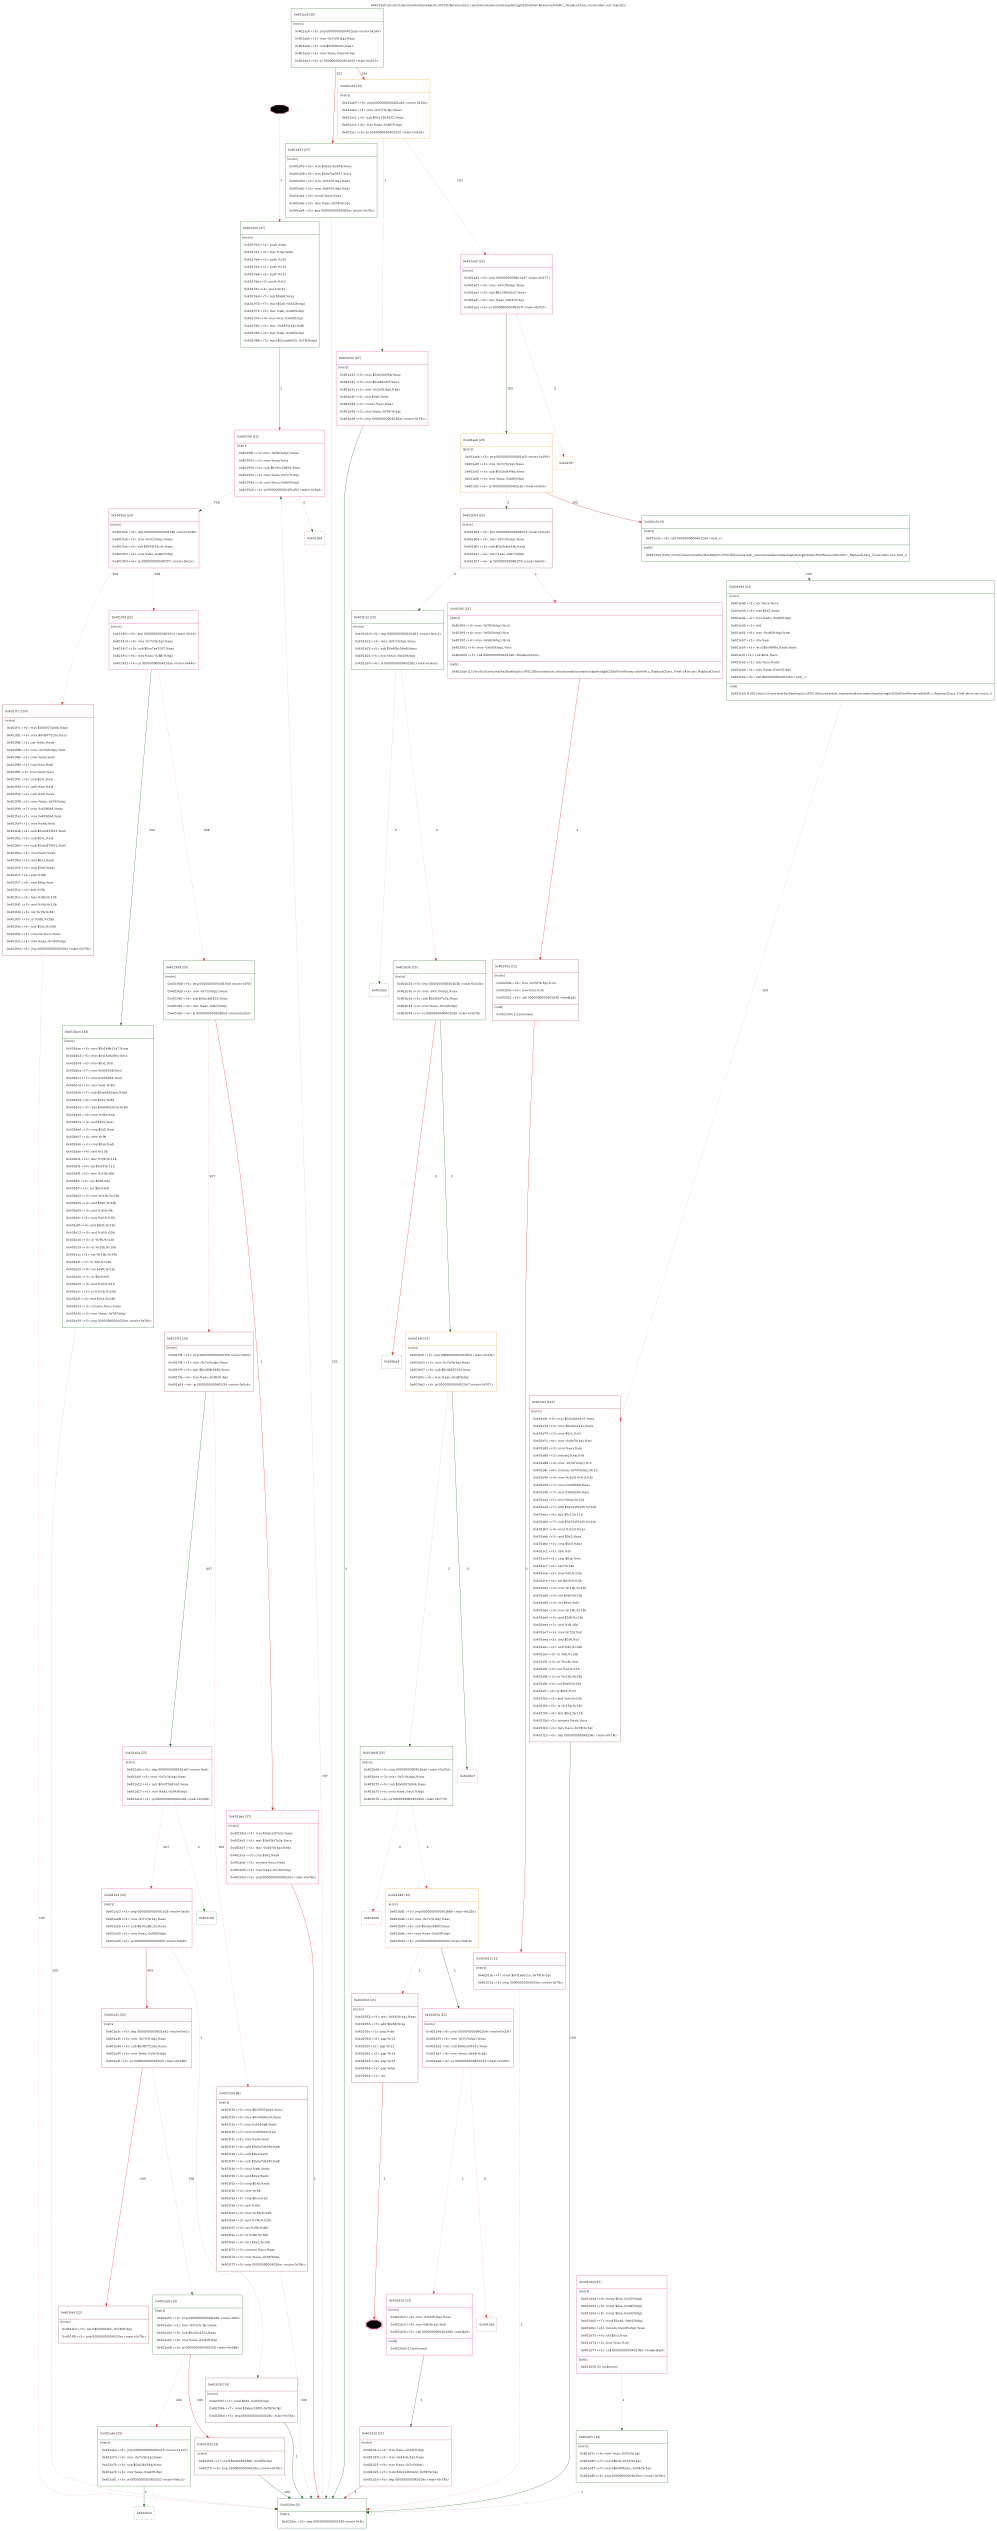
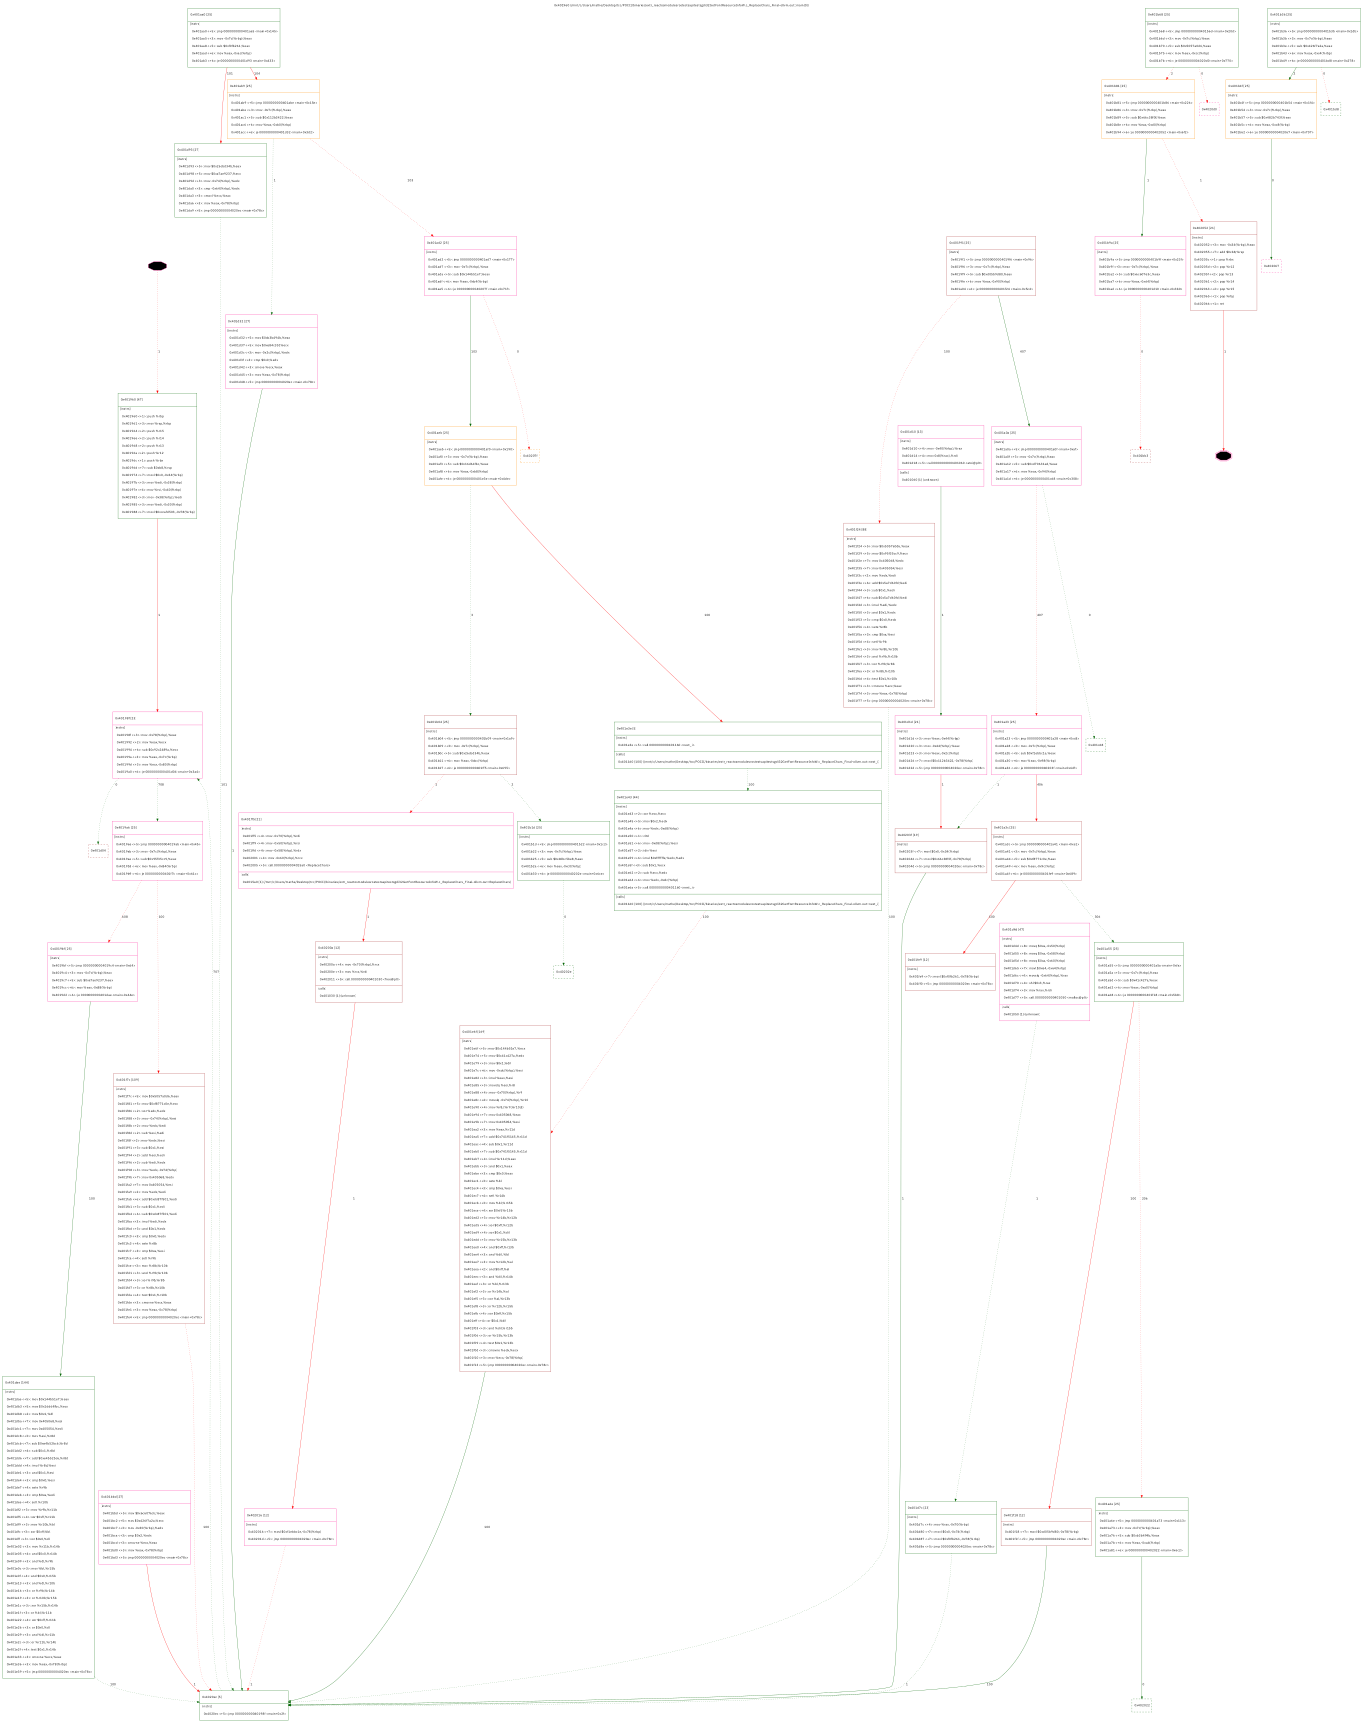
(418, 814) -> none
(209, 990) -> none
(414, 1186) -> (1325, 84)
(429, 1568) -> none
(449, 2180) -> none
(354, 2492) -> (941, 800)
